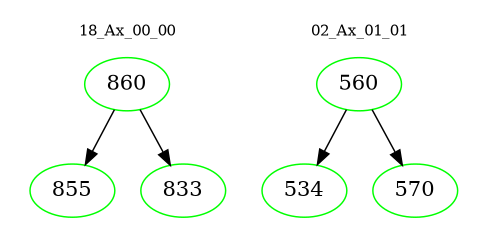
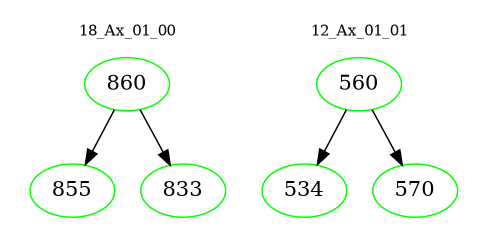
(128, 32) -> (128, 32)
(360, 32) -> (360, 32)
